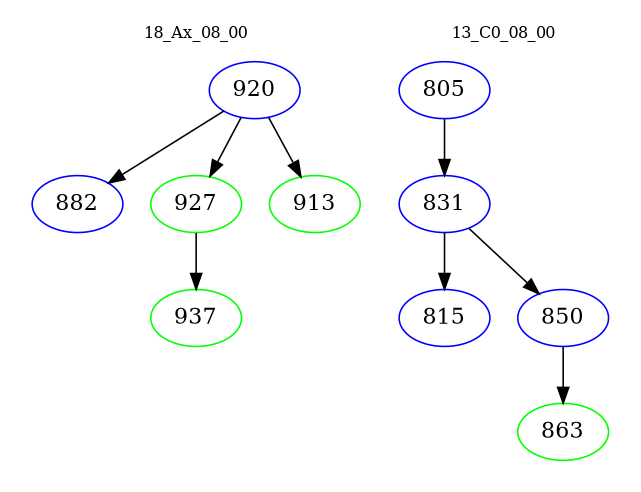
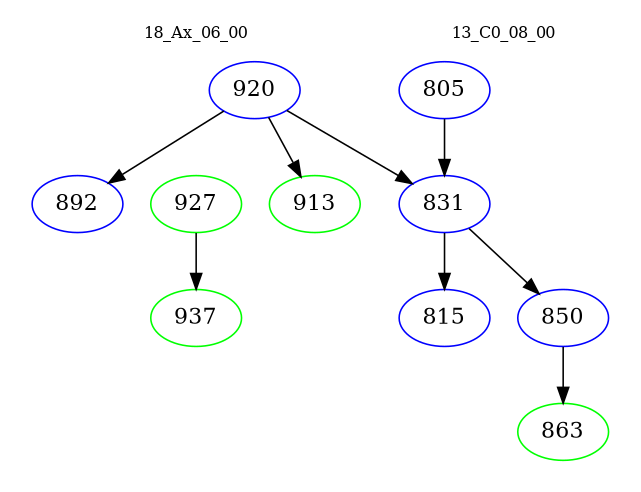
(196, 34) -> (196, 34)
(229, 140) -> (343, 143)
(78, 204) -> (78, 204)
